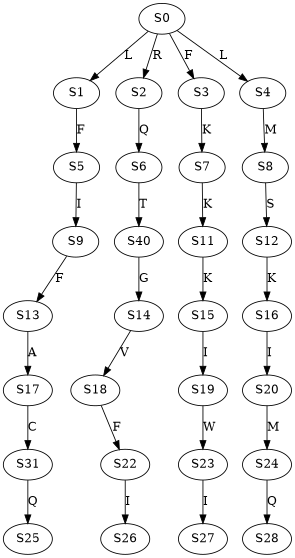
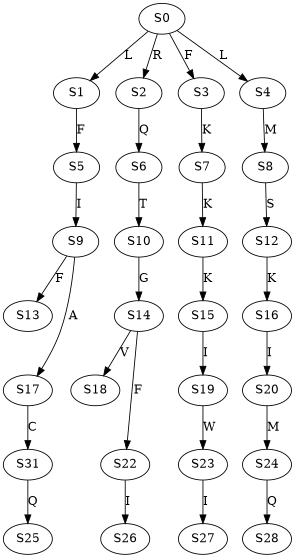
(139, 242) -> (139, 242)
(28, 349) -> (65, 315)
(109, 424) -> (132, 386)
